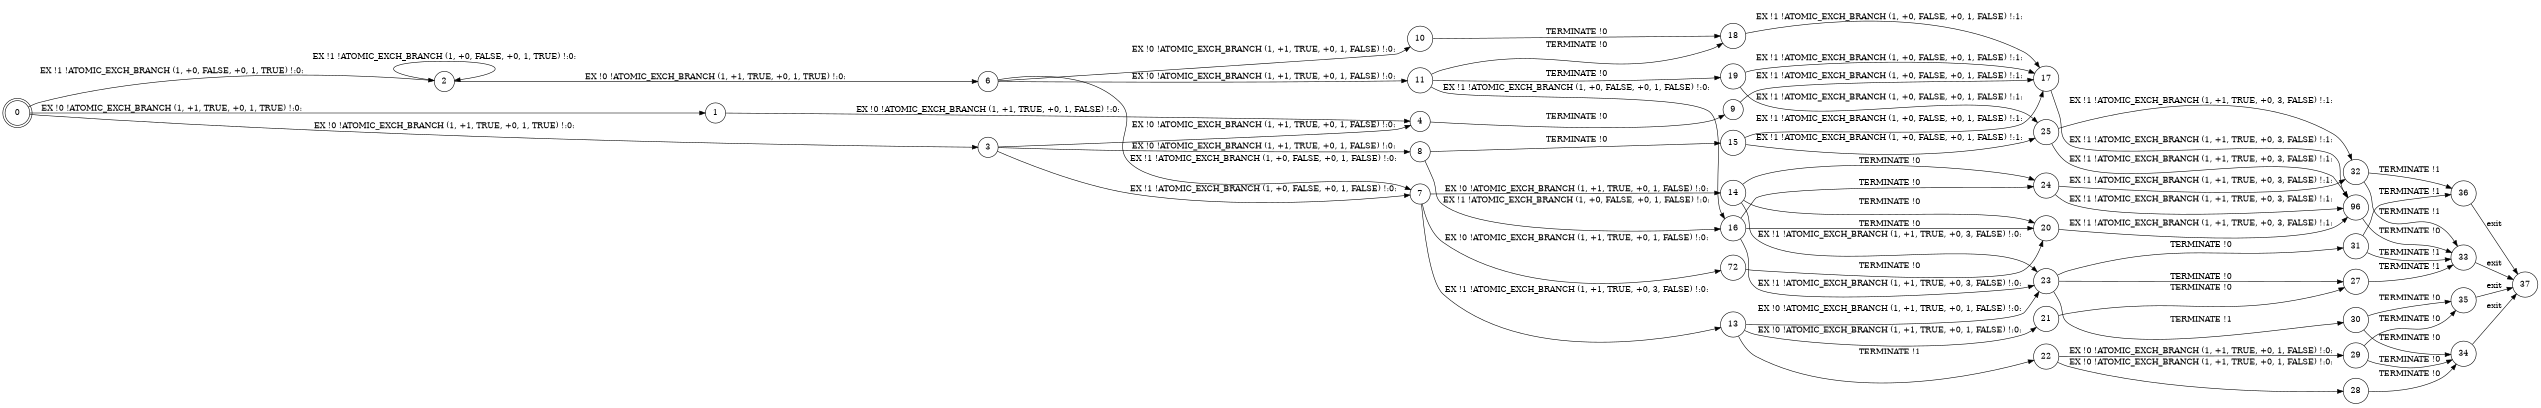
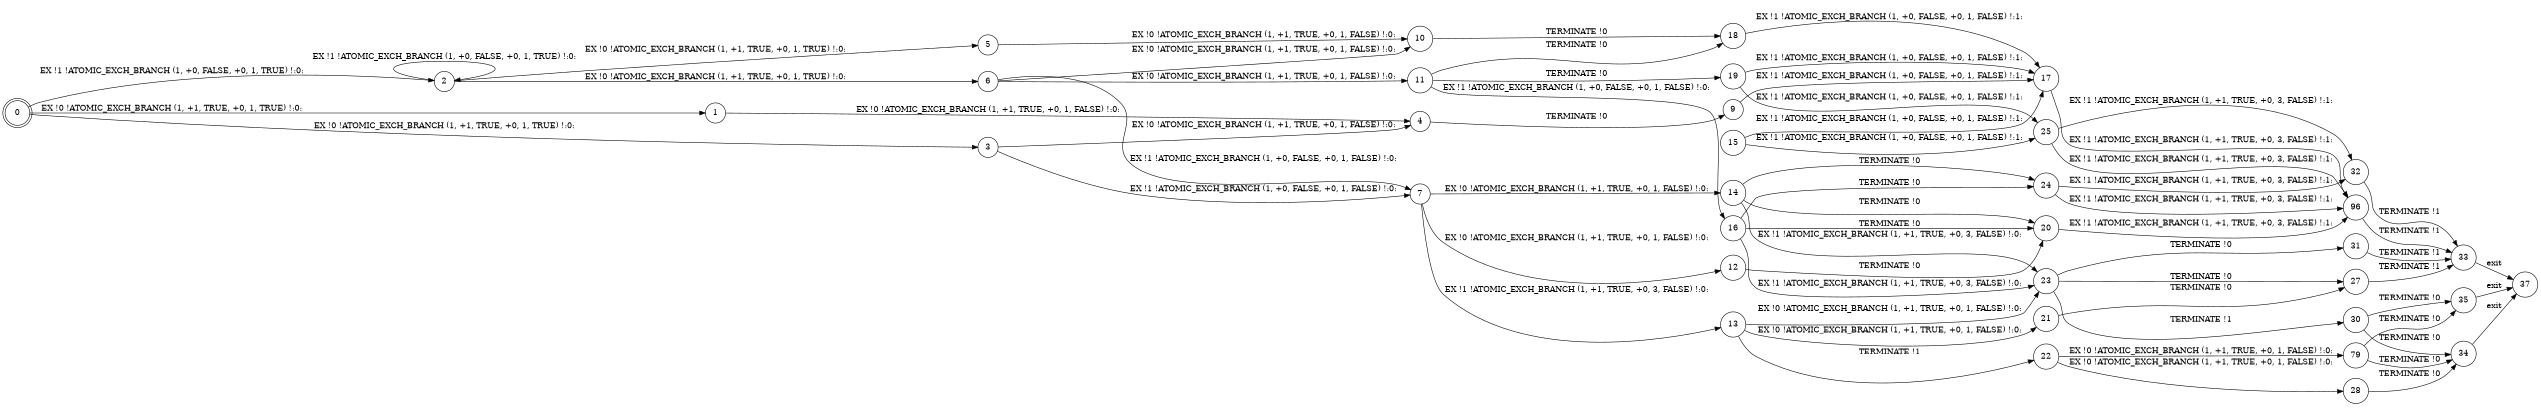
none -> (988, 45)
(1420, 152) -> none
(2464, 193) -> none
(2410, 231) -> (2410, 231)
(1733, 268) -> (1733, 268)
(2356, 355) -> (2356, 355)
